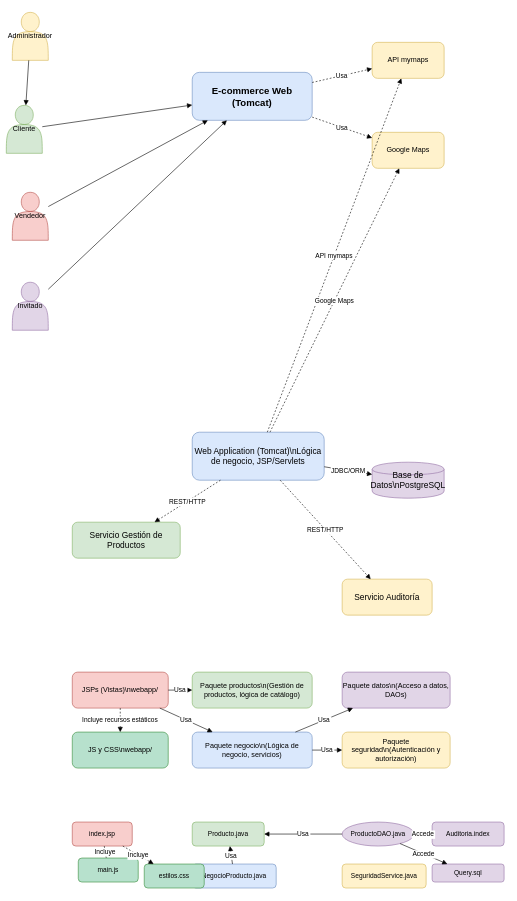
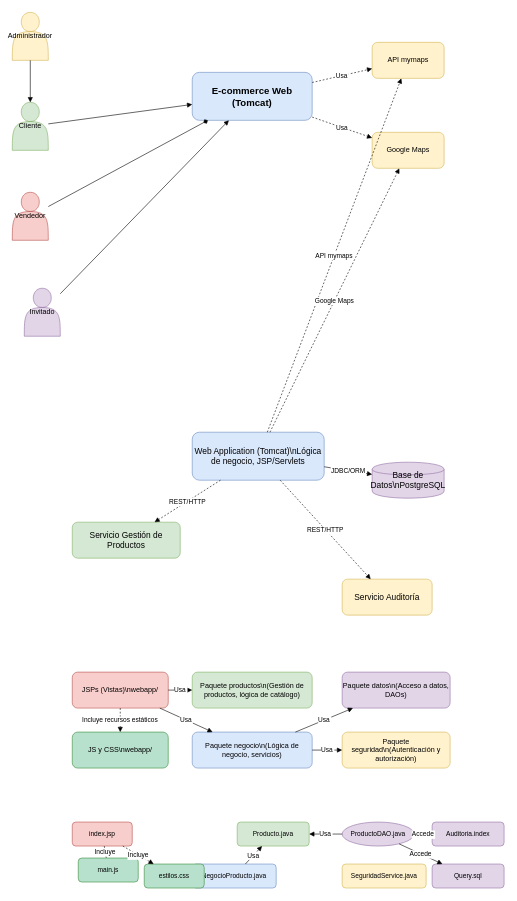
(203, 123) -> (203, 123)
(24, 129) -> (30, 126)
(30, 306) -> (42, 312)
(228, 834) -> (273, 834)
(468, 873) -> (468, 876)
